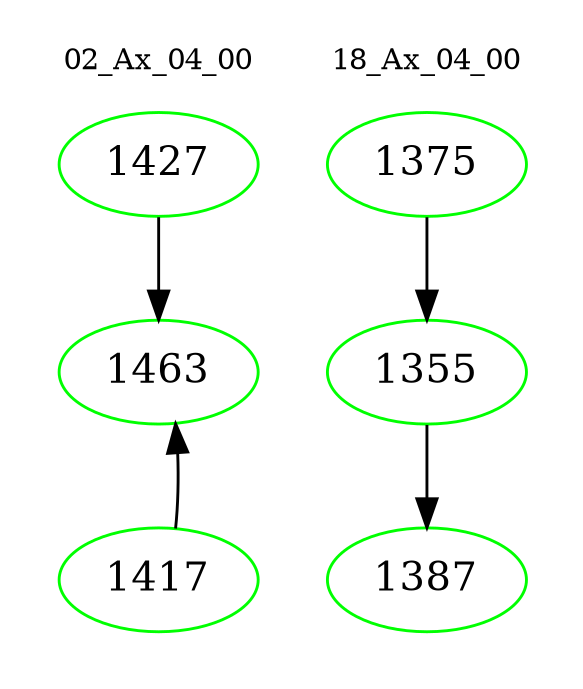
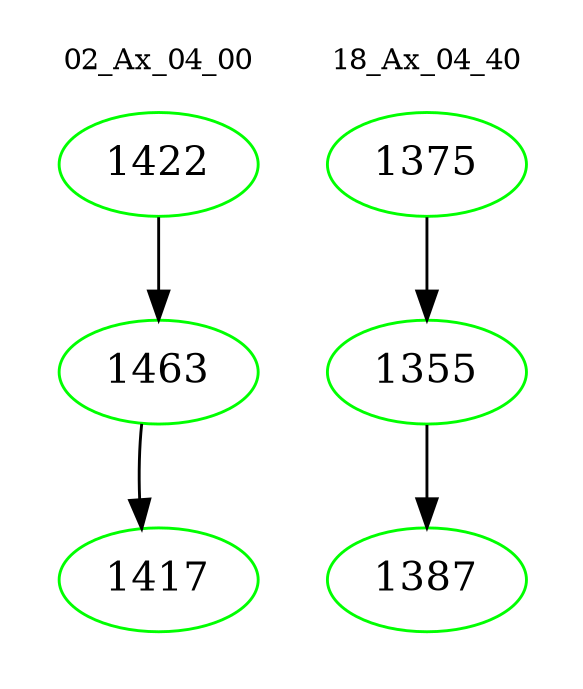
(427, 62) -> (427, 62)
(159, 164) -> (159, 164)
(178, 491) -> (139, 461)
